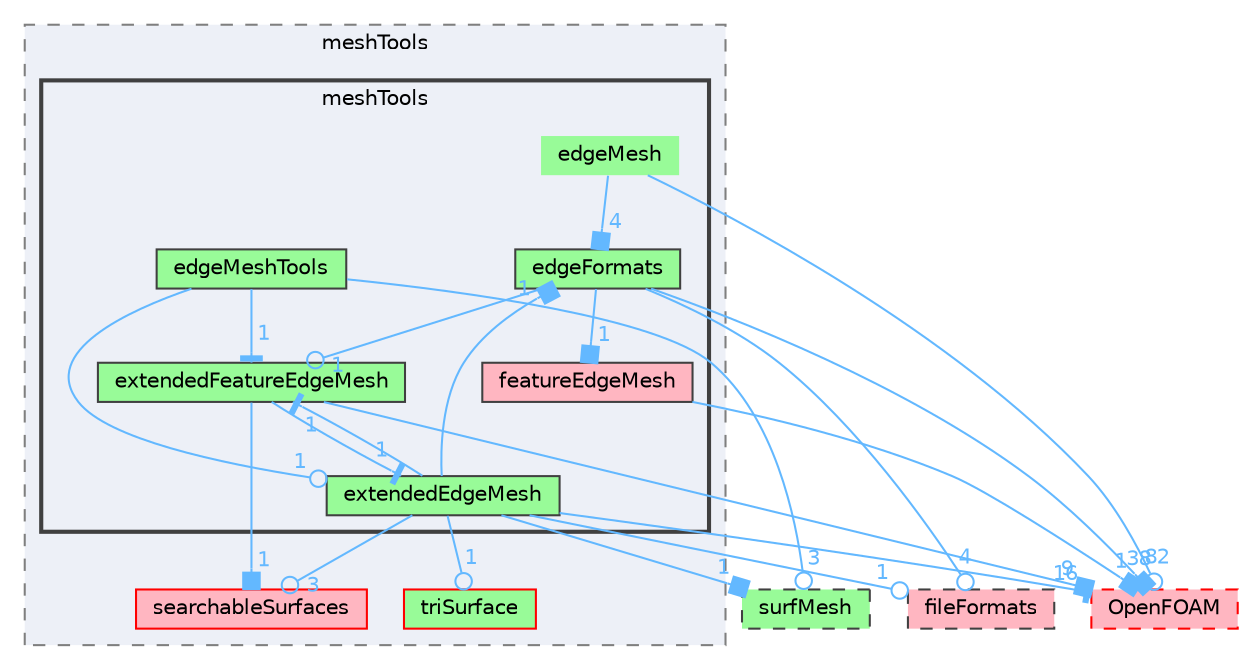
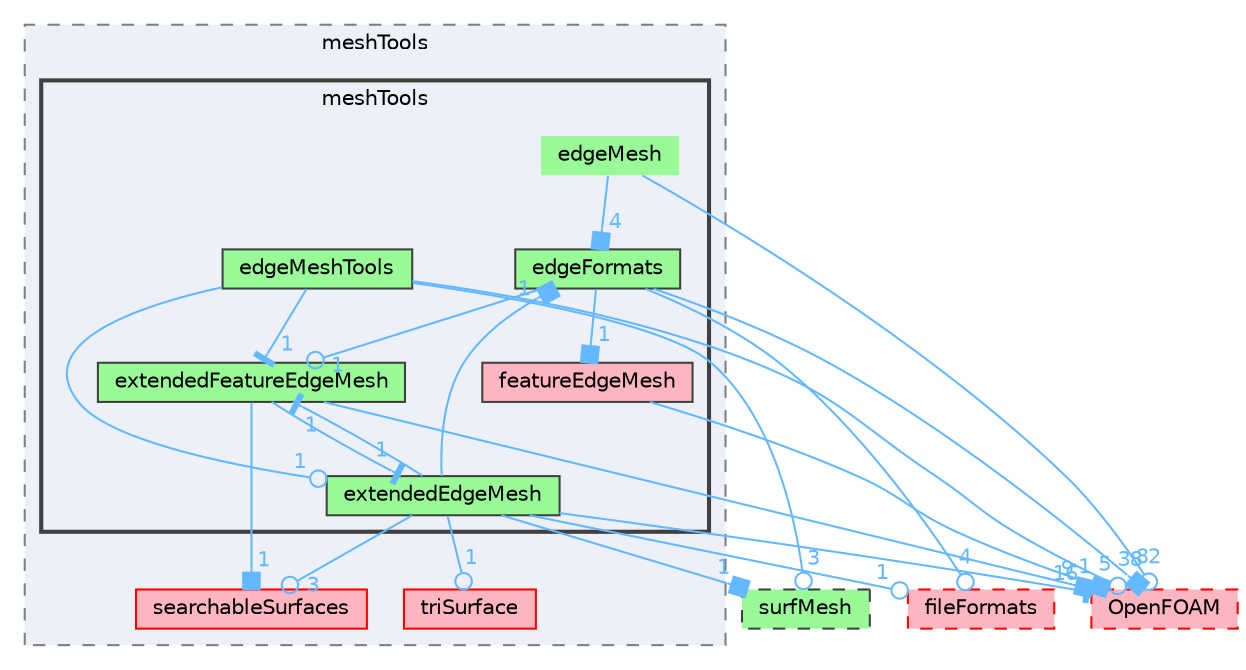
none -> (749, 361)
(470, 609) -> (470, 609)
(981, 609) -> (981, 609)
